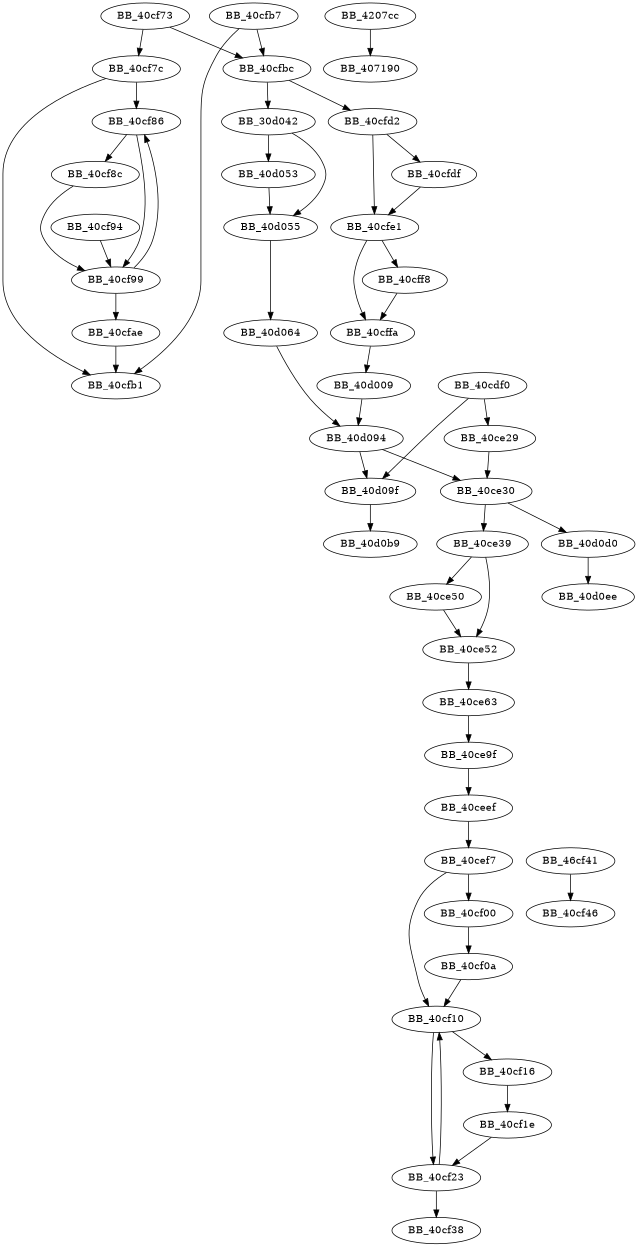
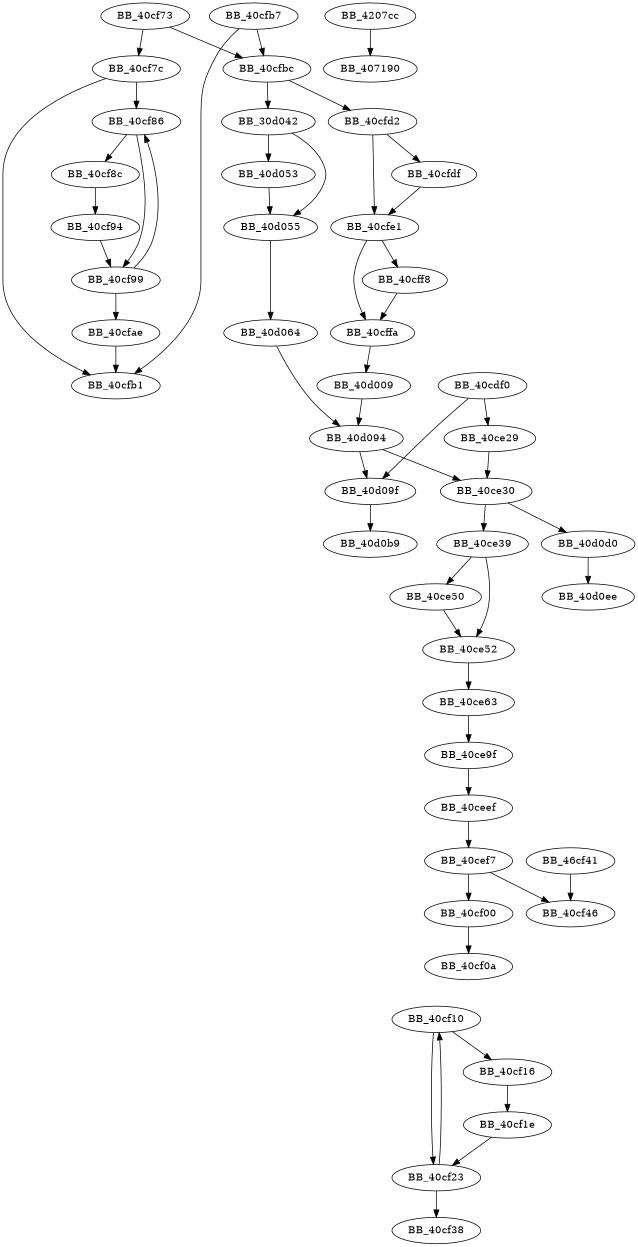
(41, 229) -> (95, 197)
(409, 930) -> (516, 886)
(454, 990) -> none
